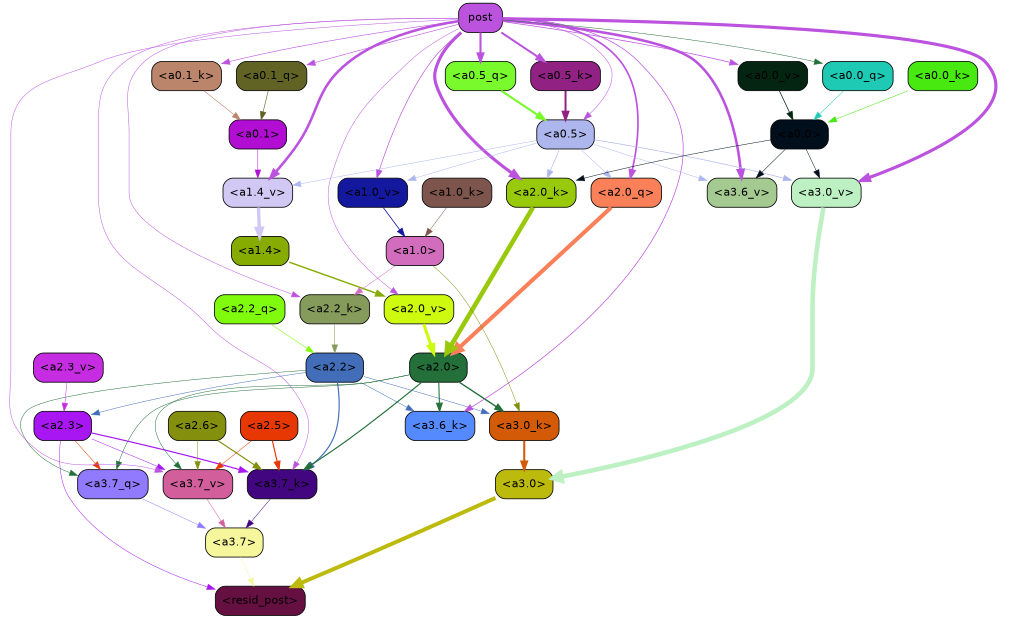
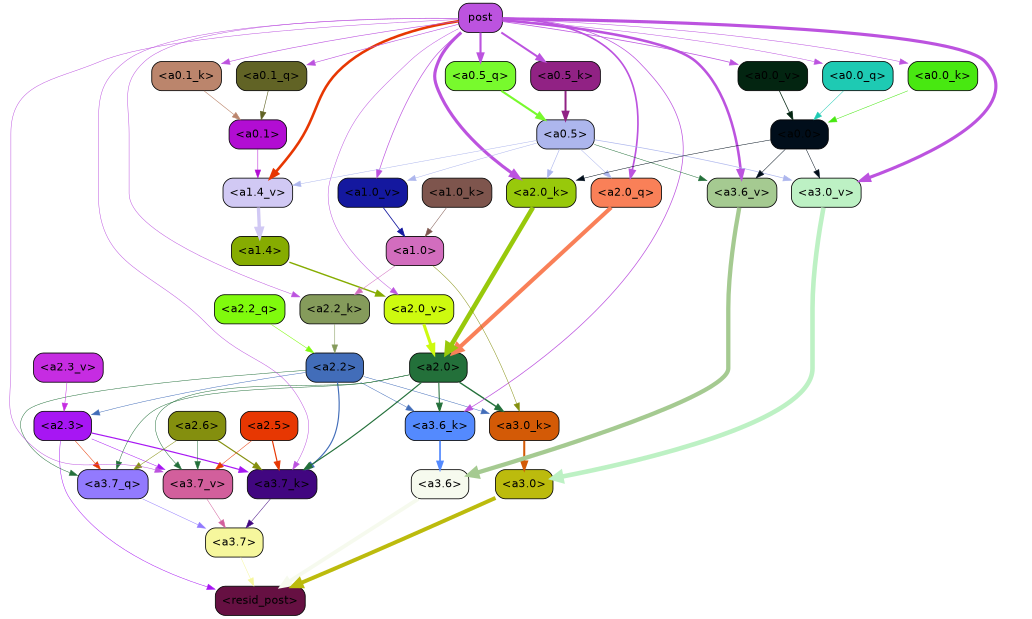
(659, 36) -> (659, 36)
(587, 42) -> (702, 33)
(343, 67) -> (343, 67)
(641, 160) -> (641, 160)
(197, 451) -> (197, 451)
none -> (157, 454)
none -> (440, 484)
